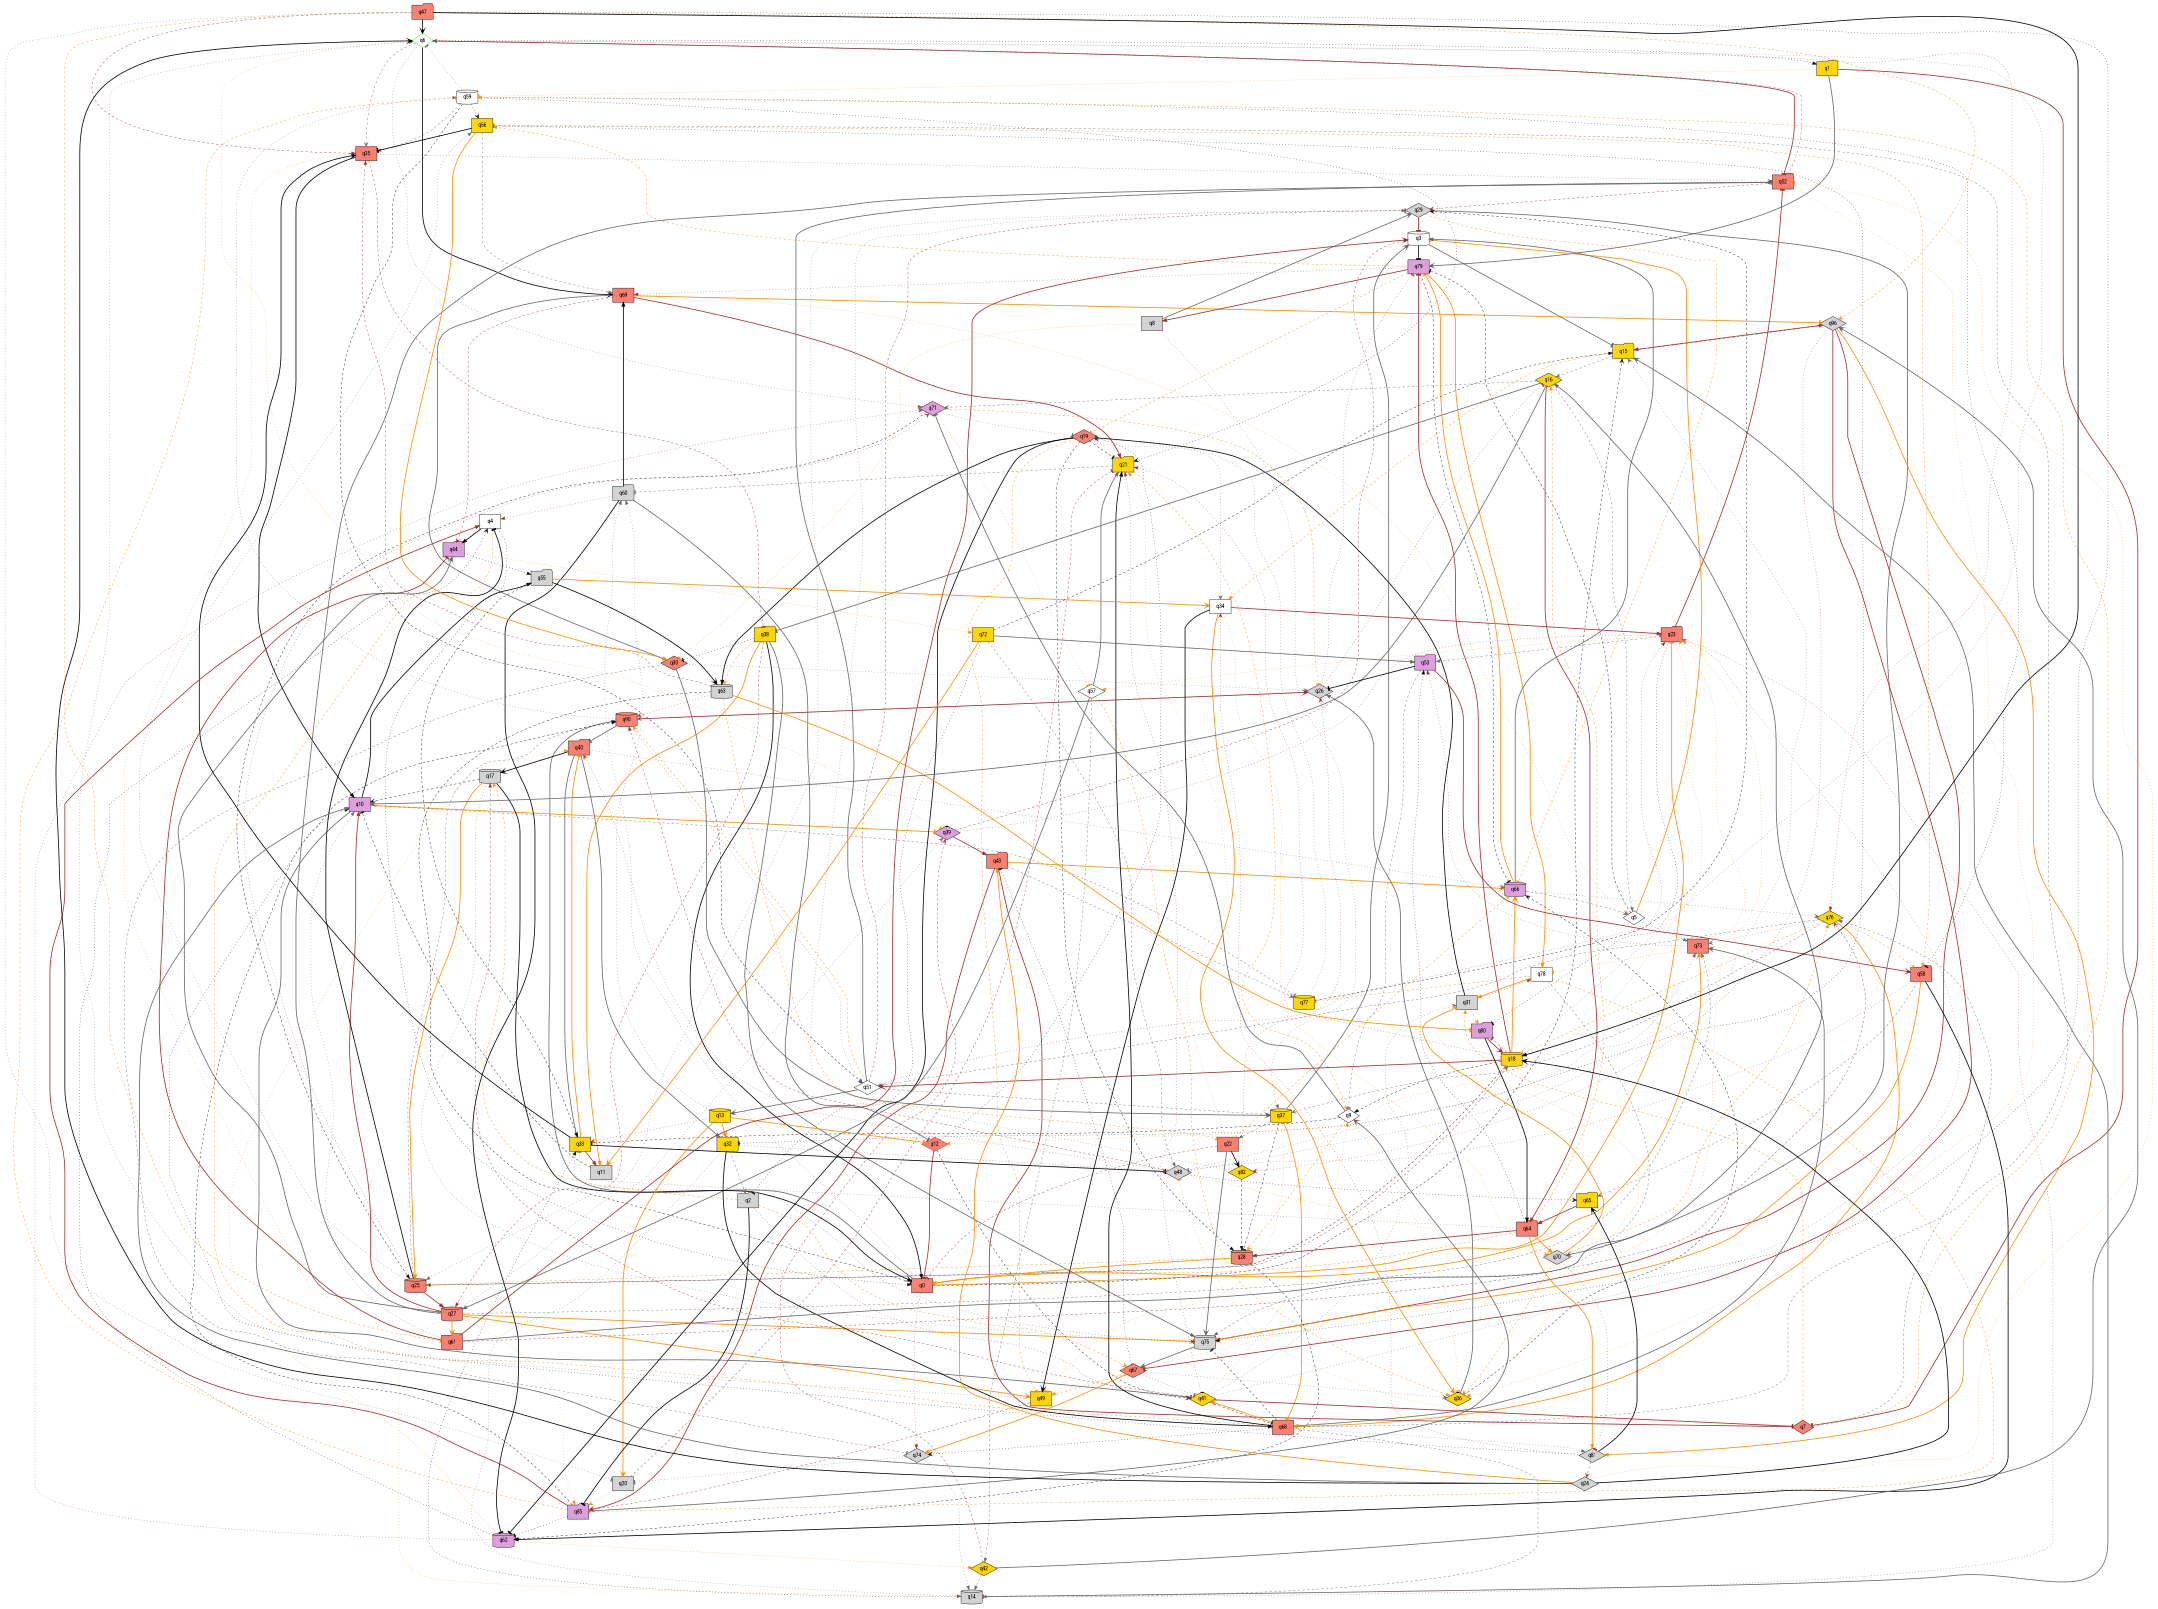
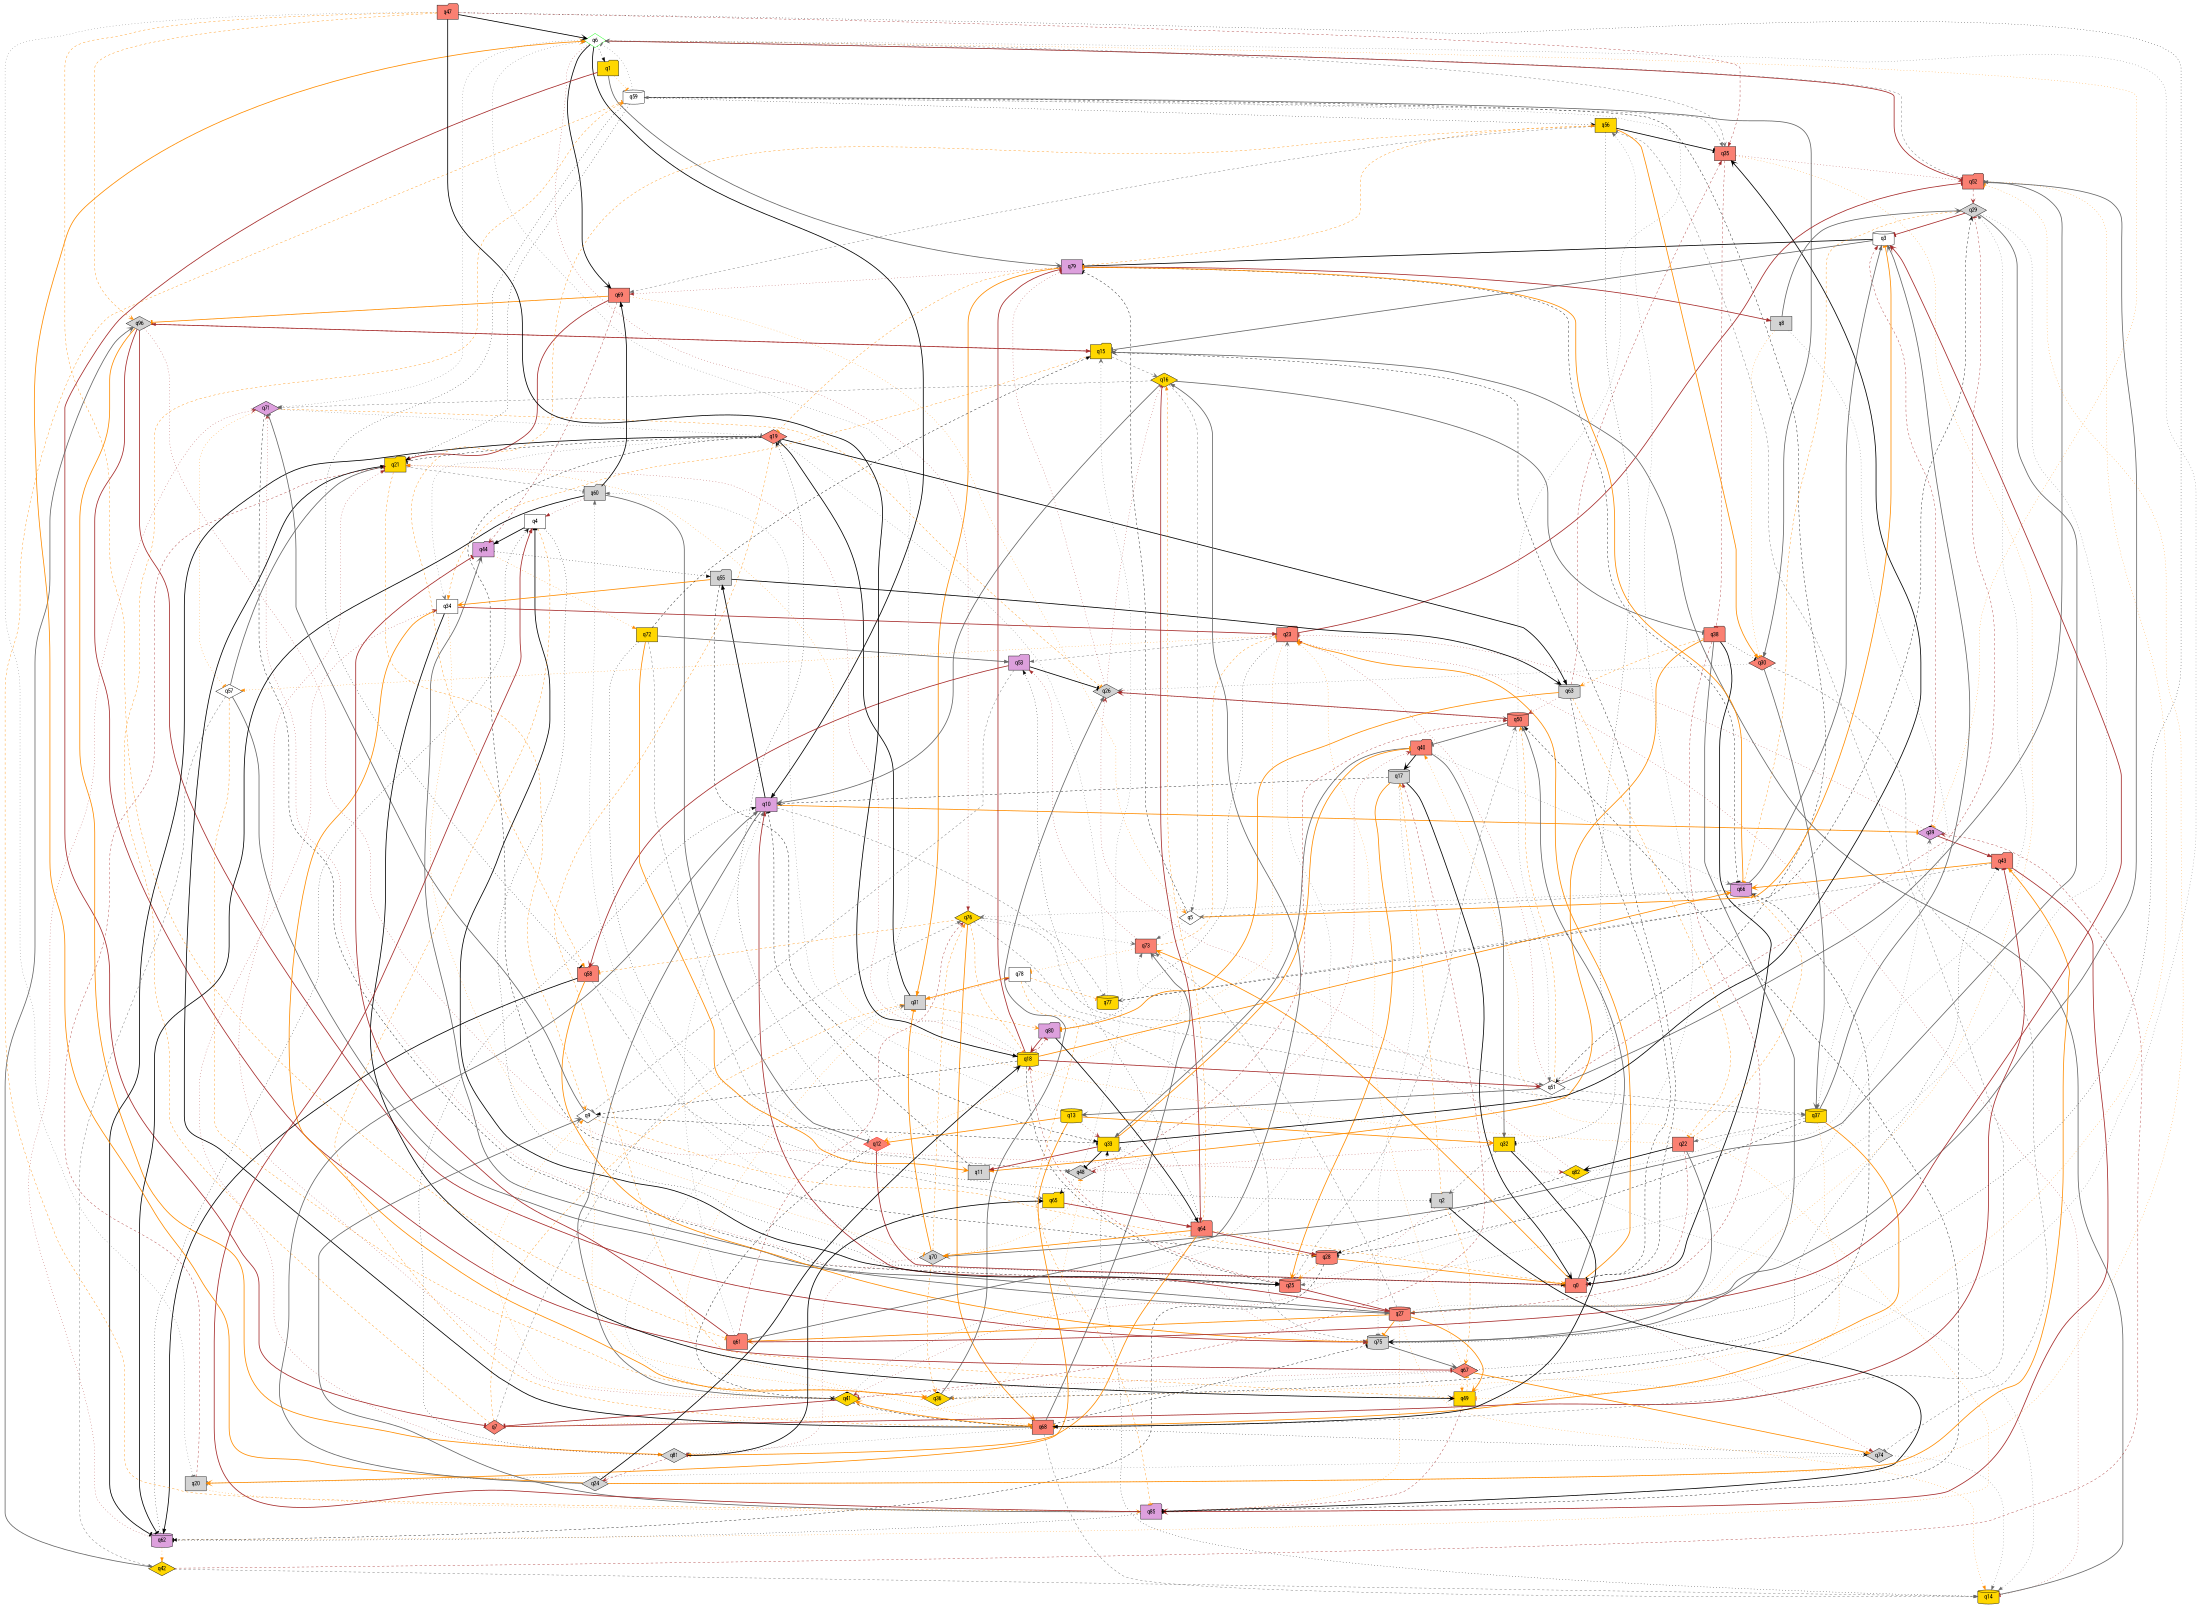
(278, 473) -> (920, 354)
(436, 481) -> (1743, 121)
(1506, 613) -> (945, 598)
(765, 635) -> (1715, 635)
(627, 720) -> (1518, 720)
(1716, 799) -> (1213, 793)
(126, 1255) -> (50, 756)
(972, 1597) -> (1988, 1597)
